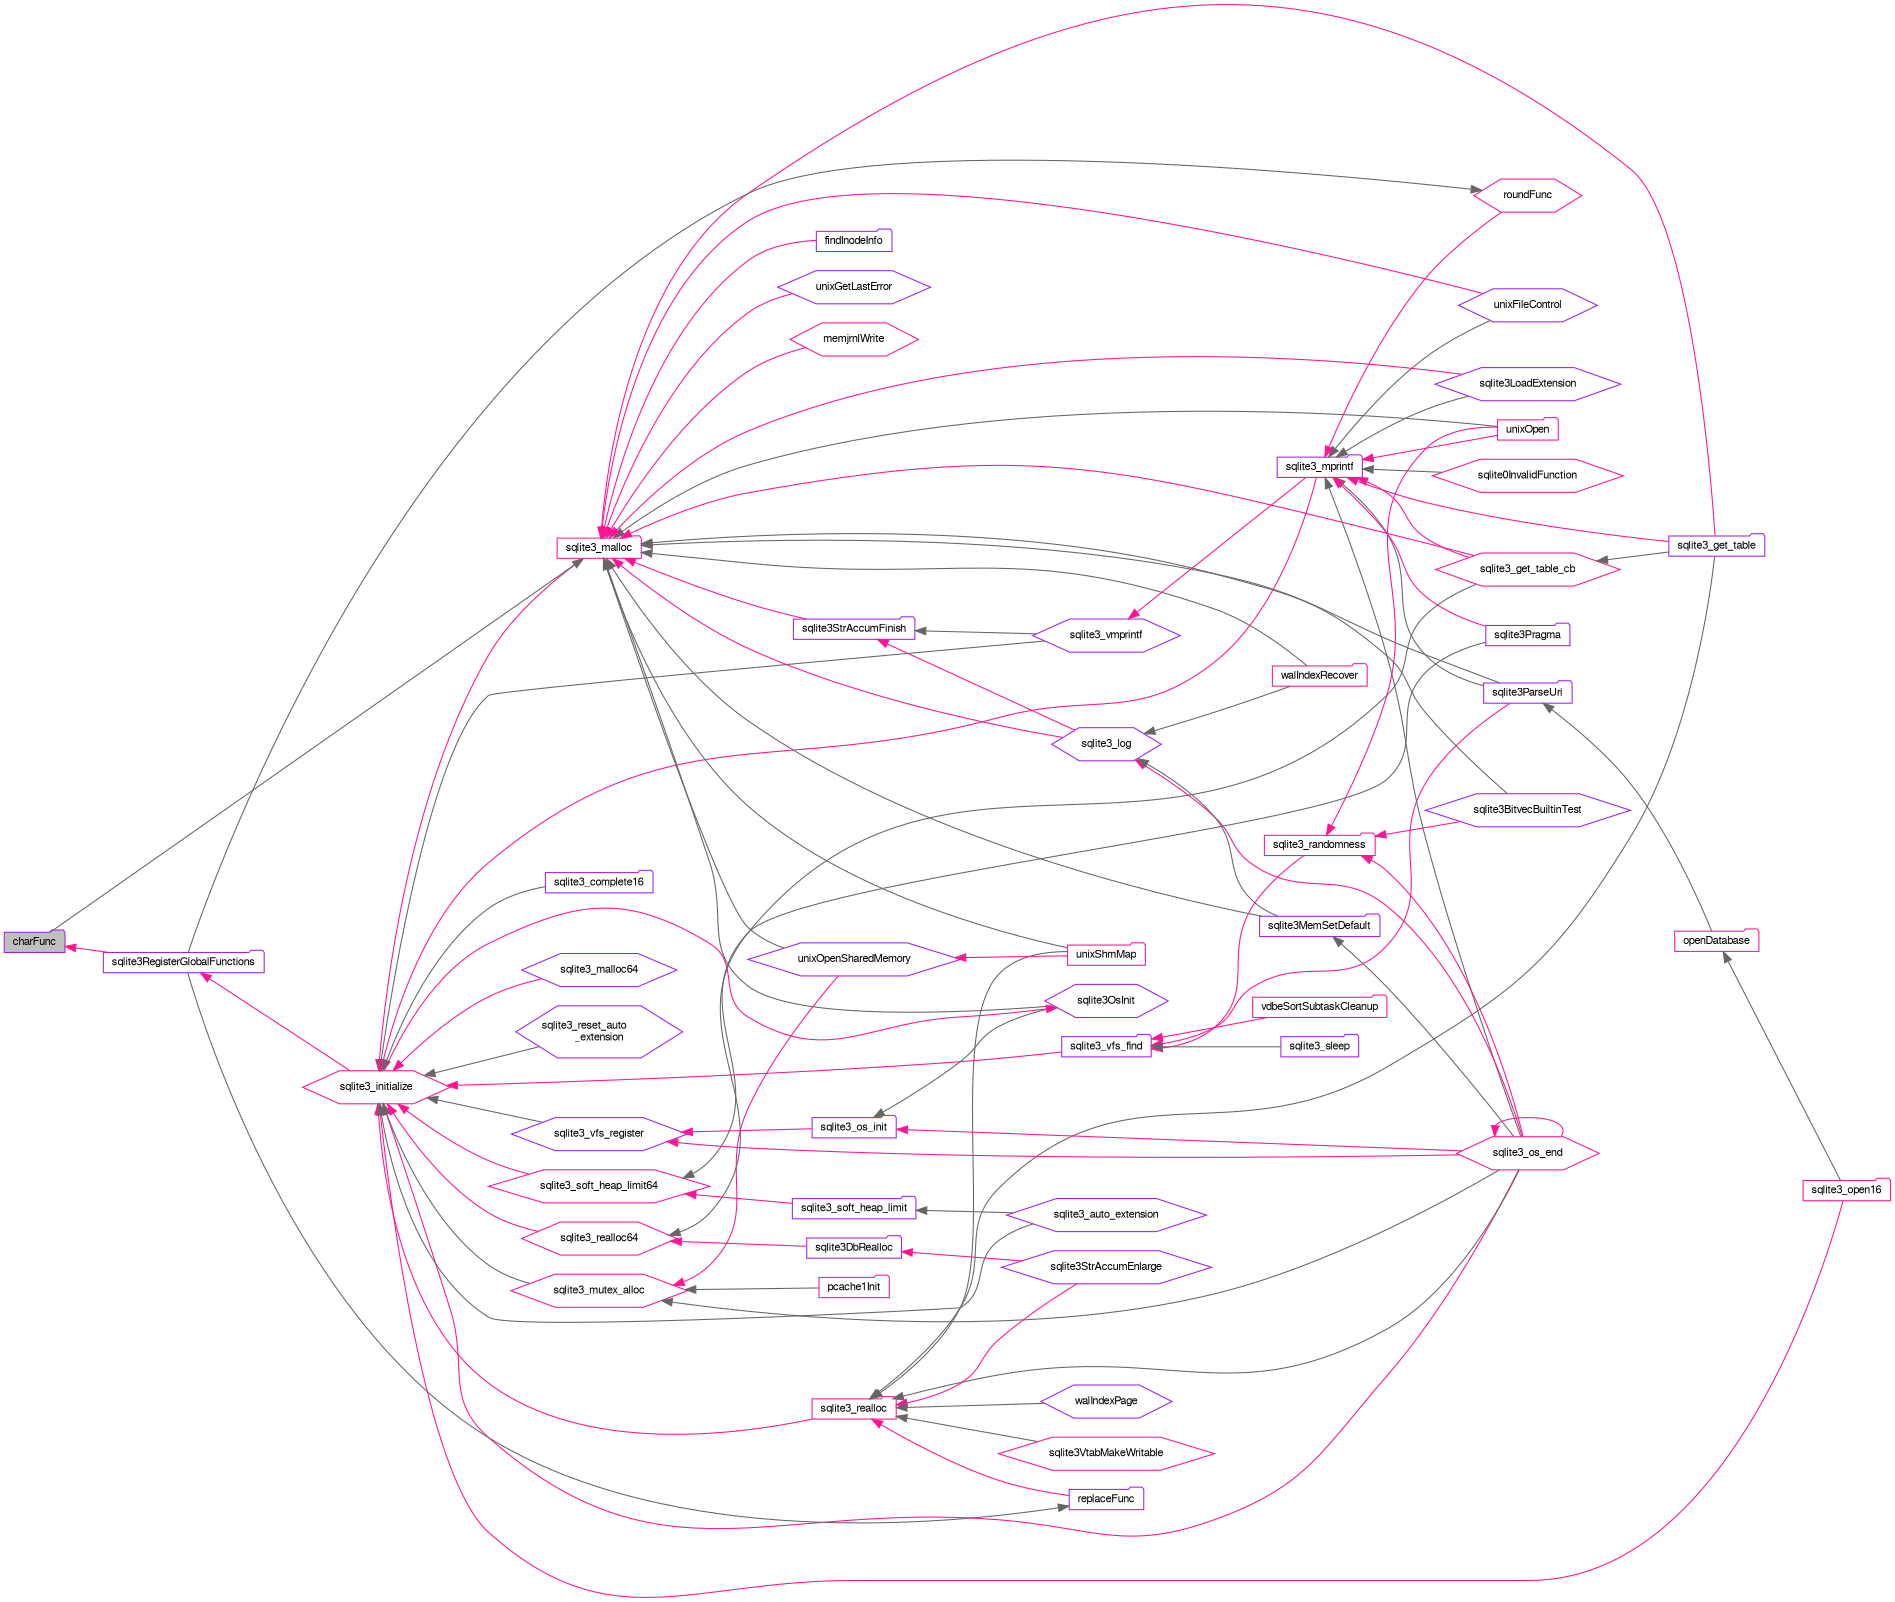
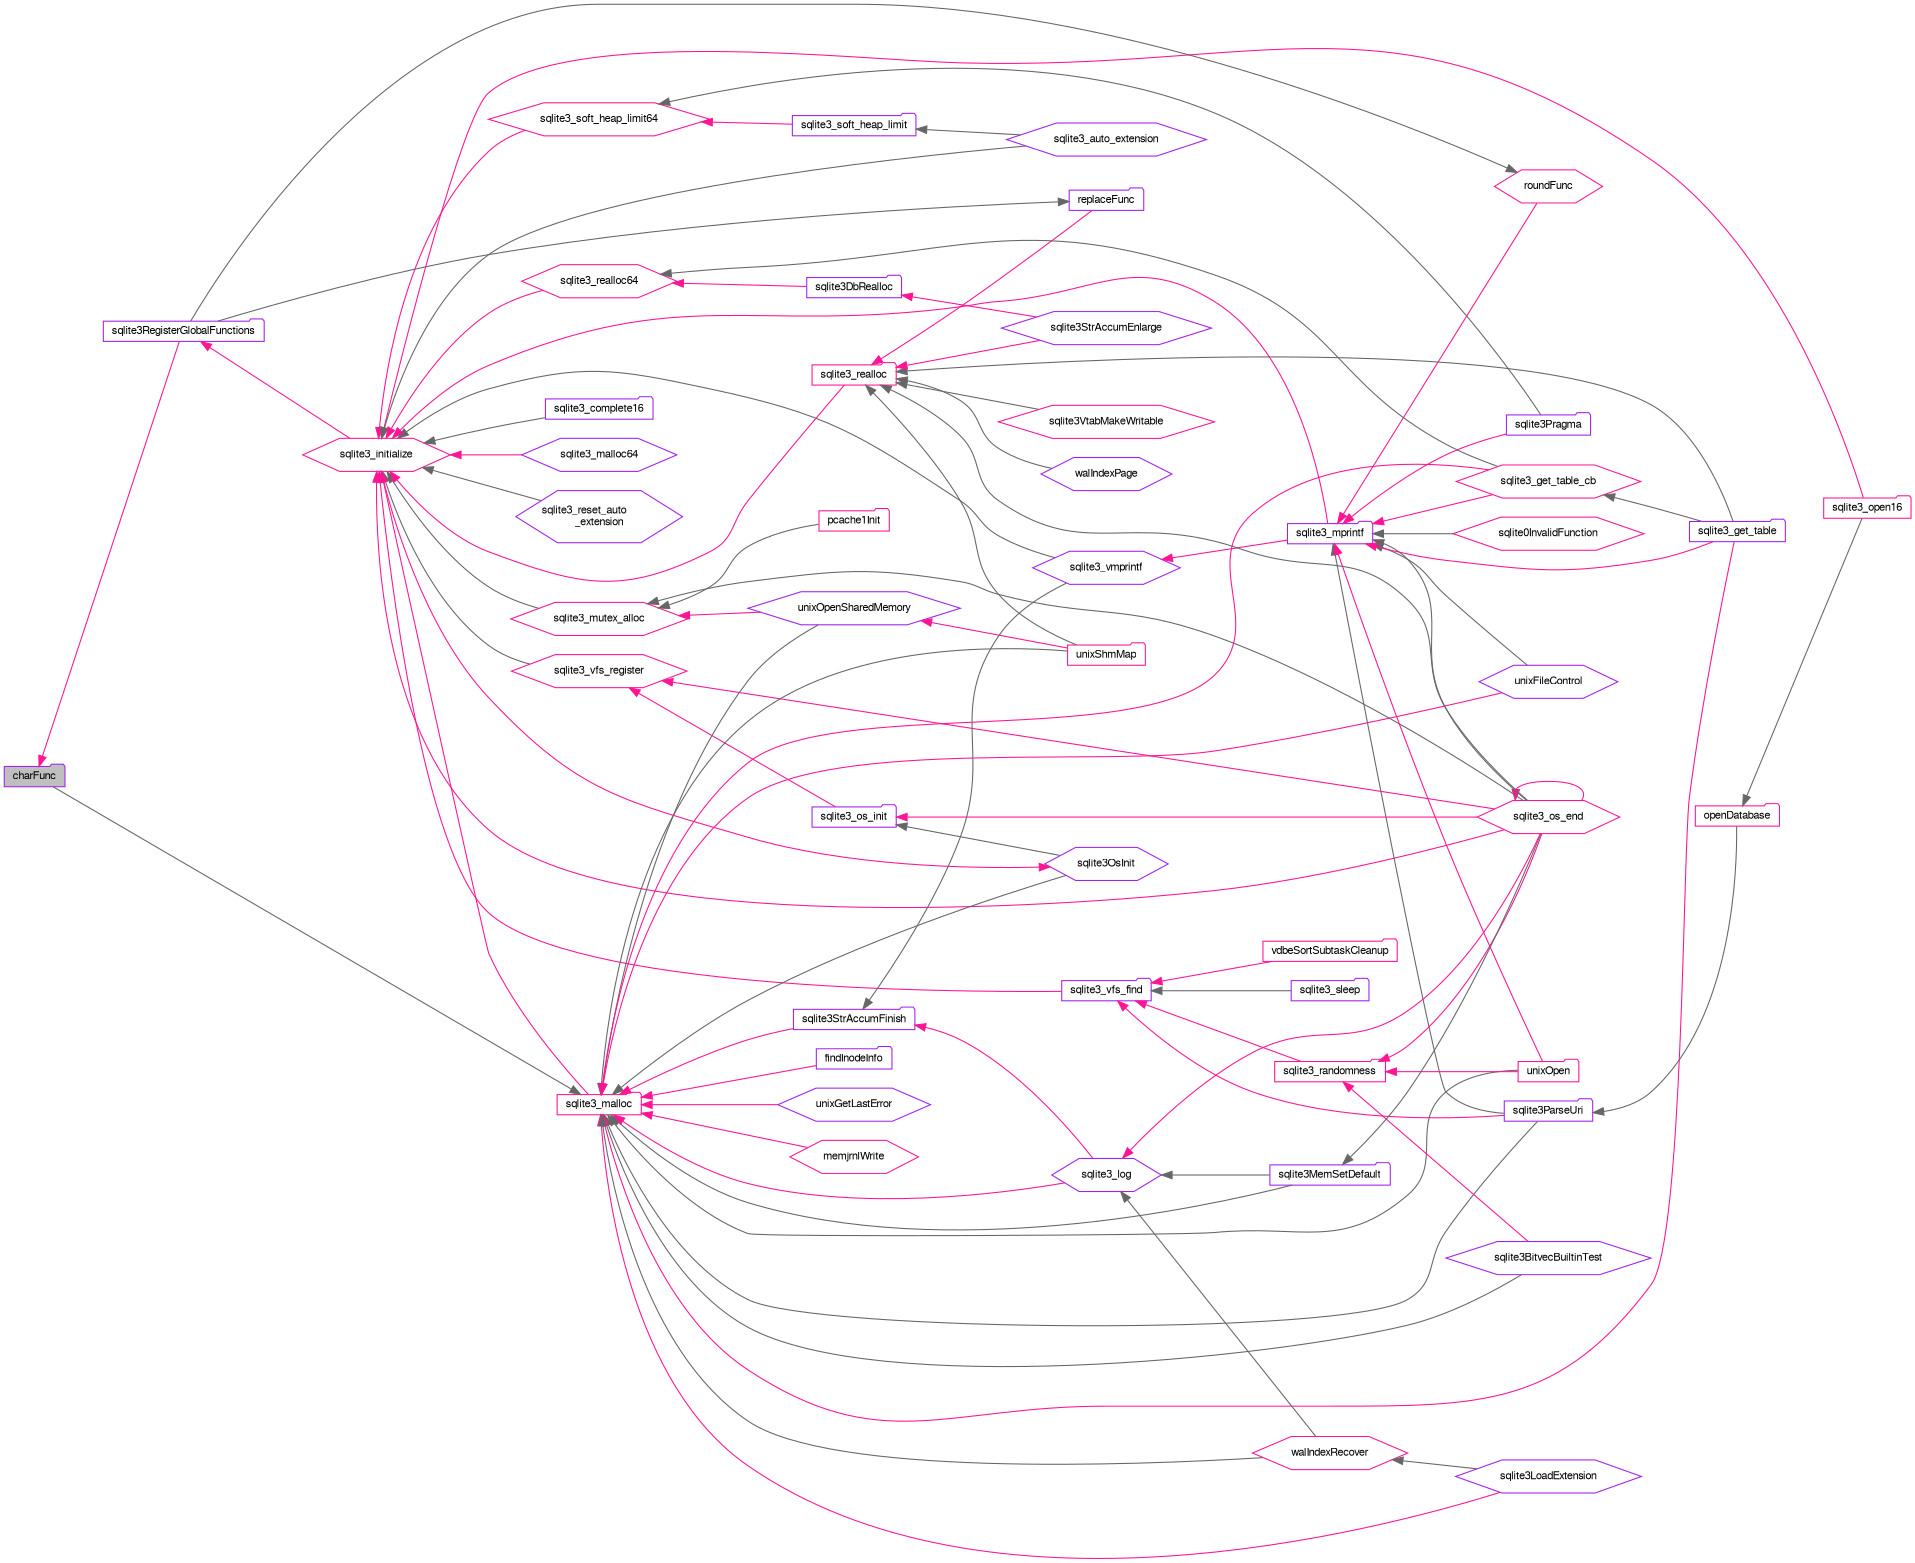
(1393, 425) -> (1440, 1465)
(1320, 676) -> (1330, 1453)
(599, 1134) -> (599, 671)
